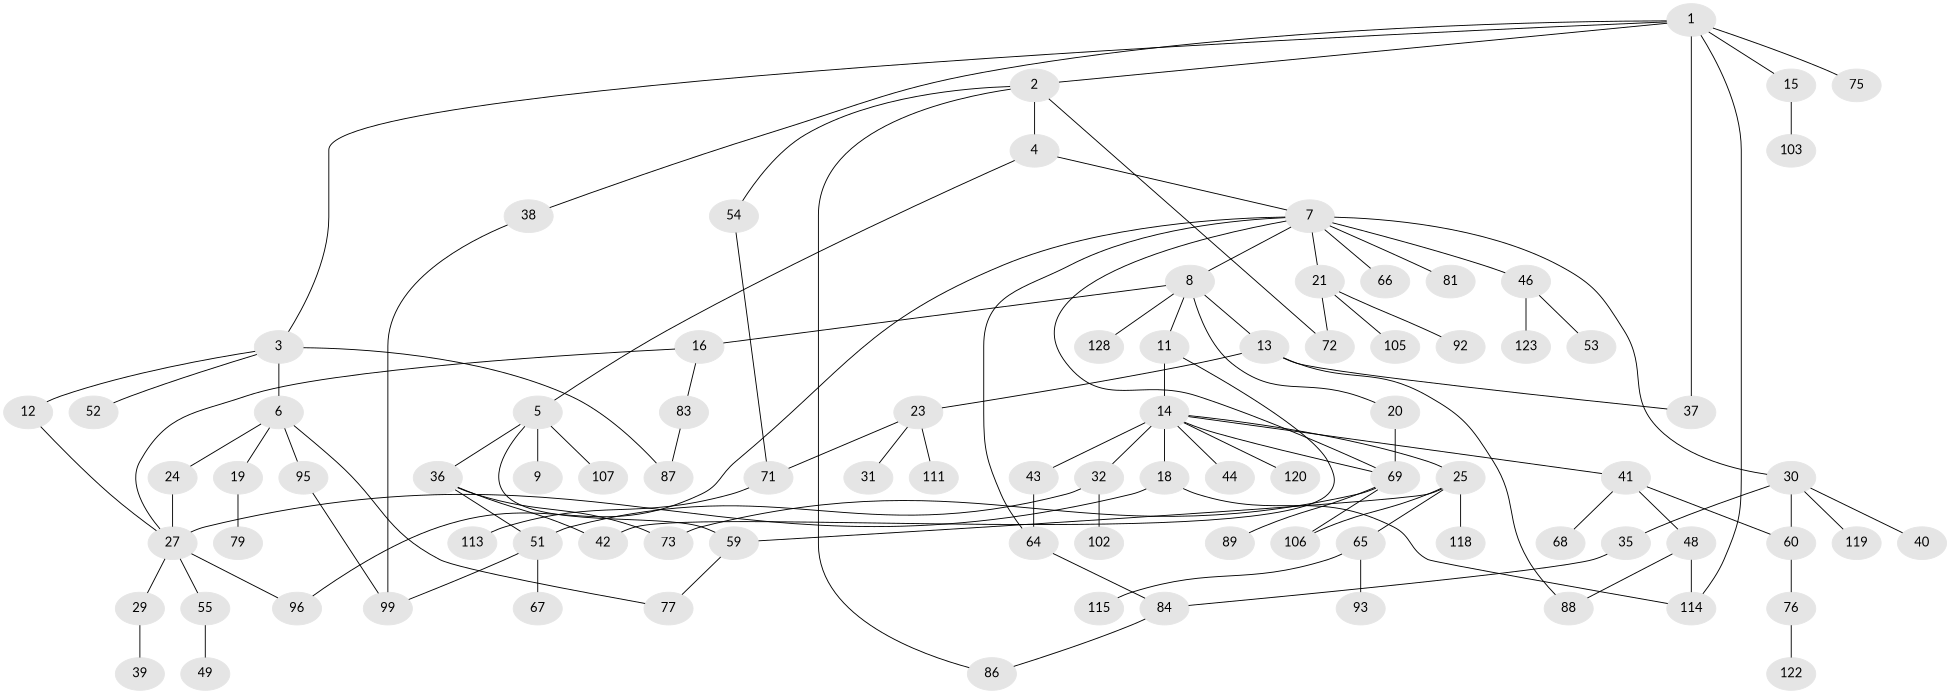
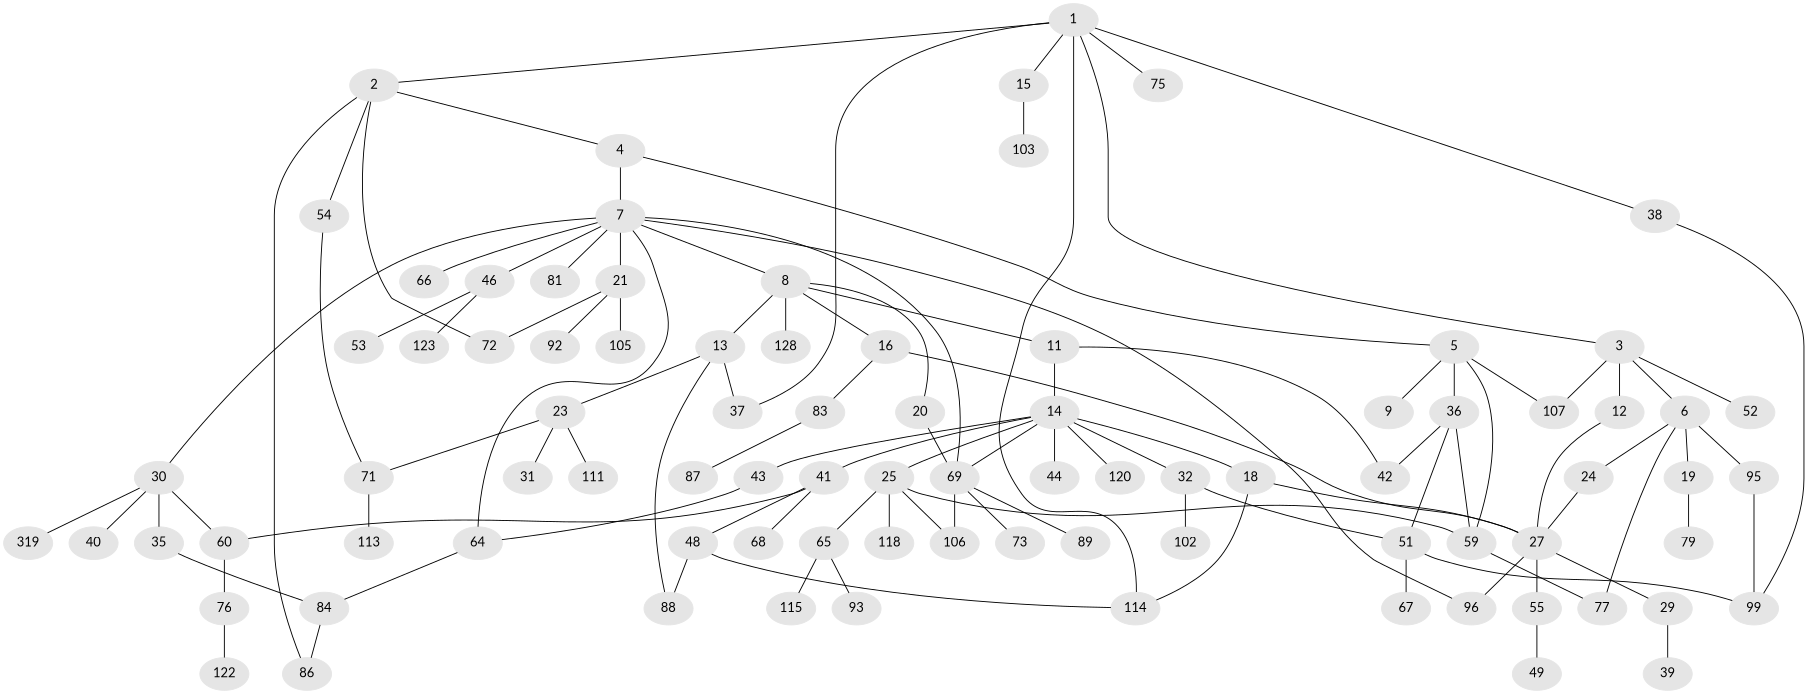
(493, 370) -> (1587, 380)
(554, 510) -> (1463, 478)
(1857, 543) -> (28, 543)
